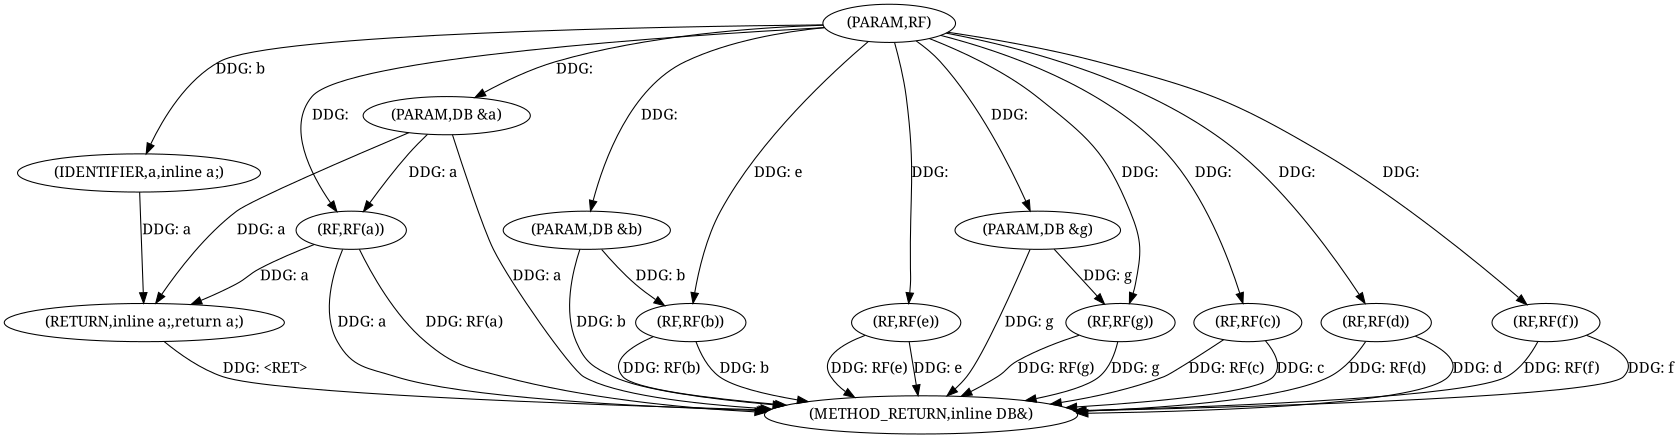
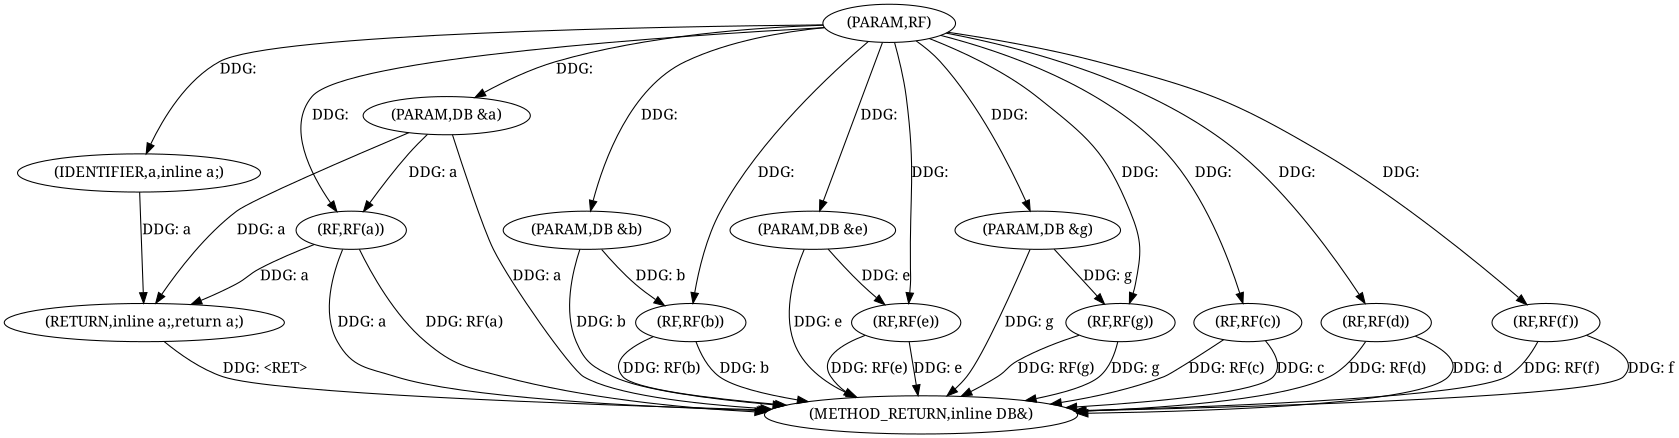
(240, 70) -> (240, 70)
(778, 173) -> (778, 173)
none -> (813, 230)
